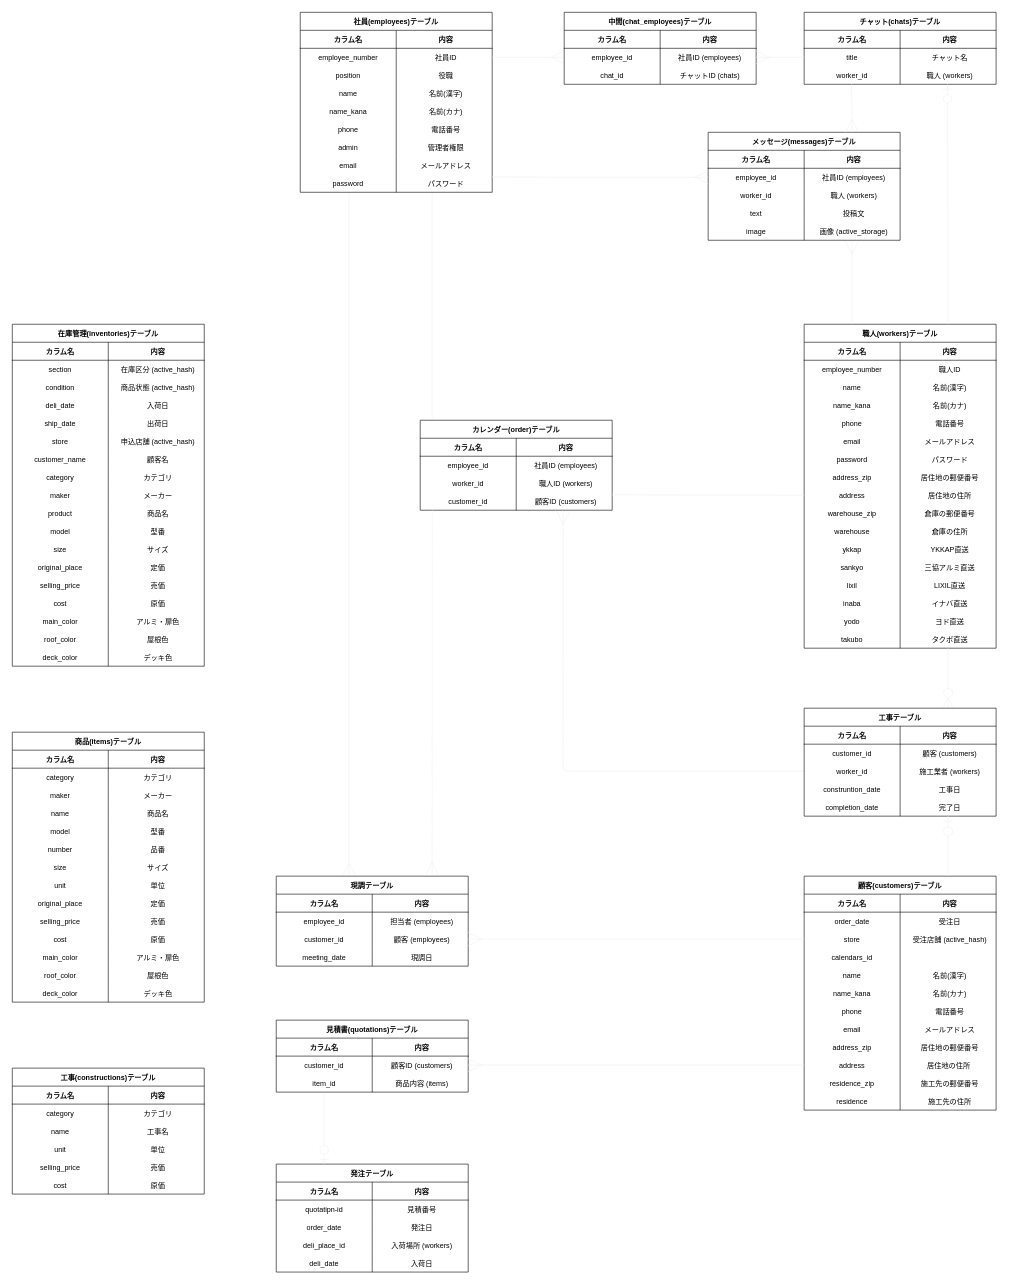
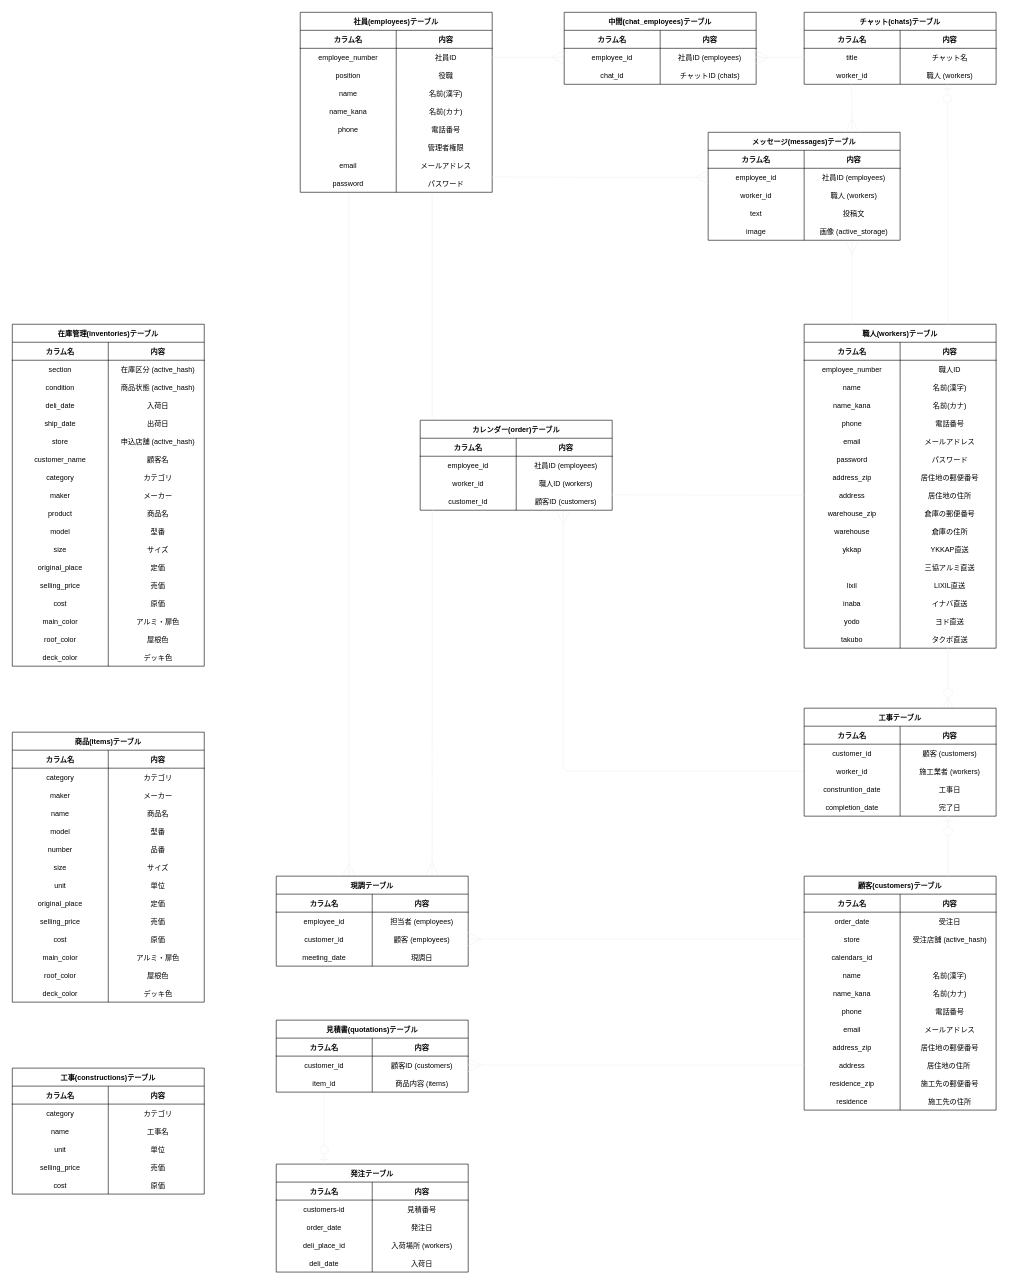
(348, 147) -> none
(852, 567) -> none
(324, 1210) -> (324, 1210)
